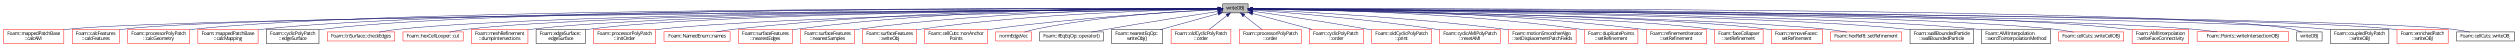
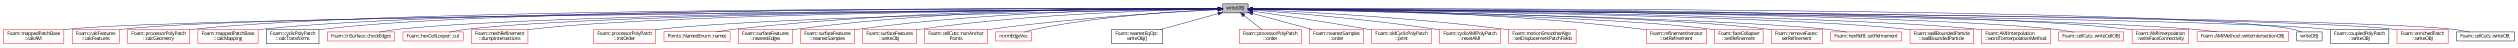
(293, 36) -> (293, 36)
(561, 36) -> none
(697, 36) -> (697, 36)
(1071, 36) -> none
(1201, 36) -> none
(1336, 36) -> (1336, 36)
(1611, 36) -> none
(1942, 36) -> (1942, 36)
(2016, 36) -> (2016, 36)
(2243, 36) -> (2243, 36)
